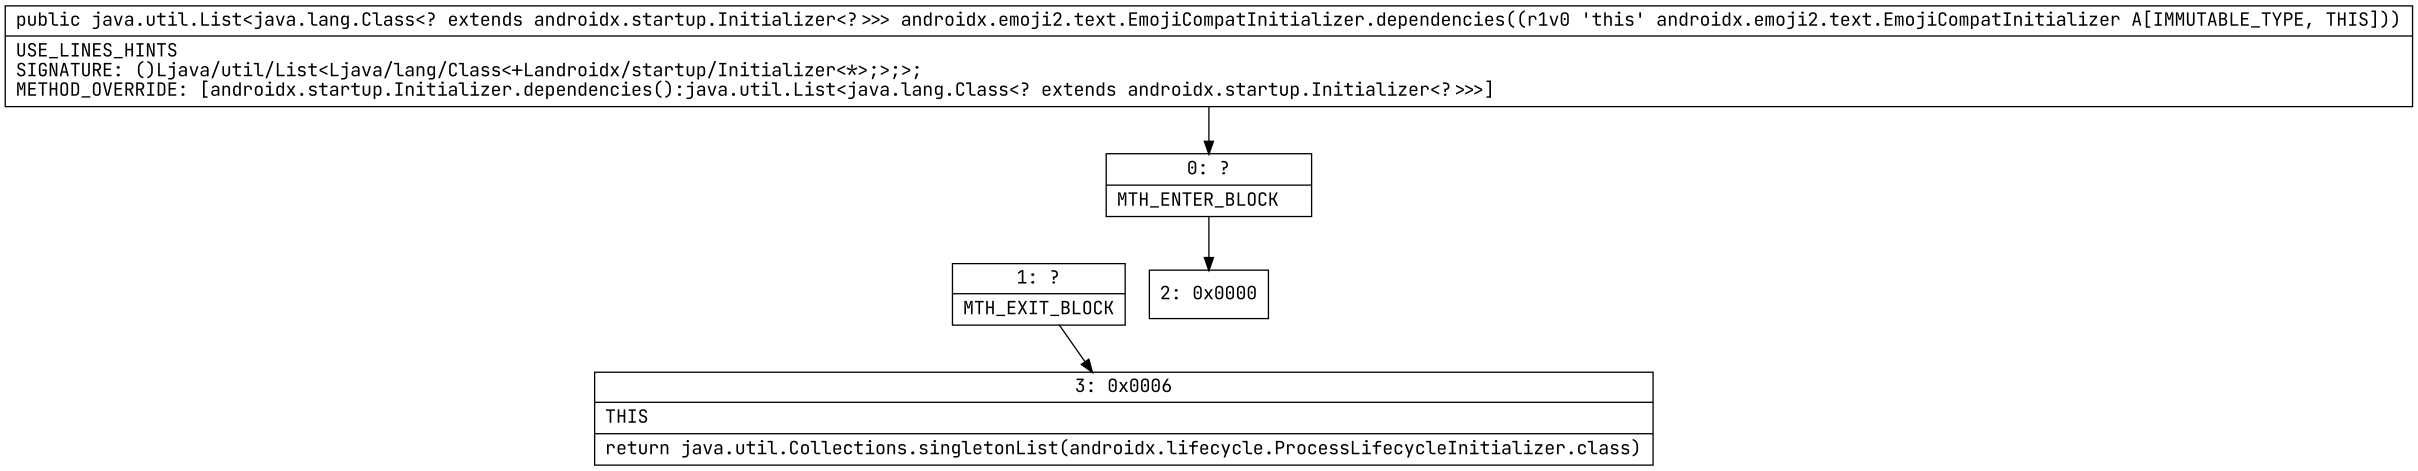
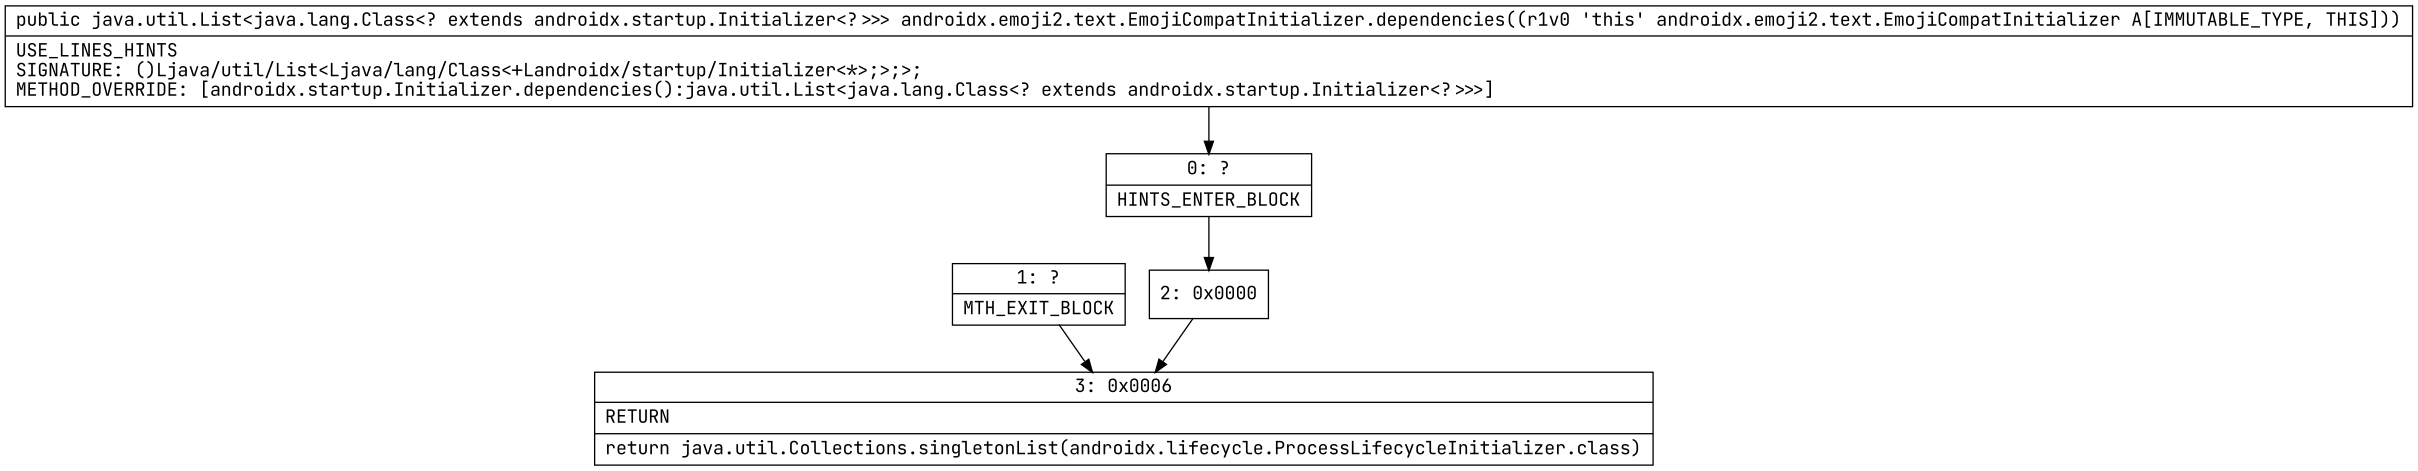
(1198, 200) -> (1209, 200)
none -> (1178, 340)
(627, 417) -> (638, 417)
